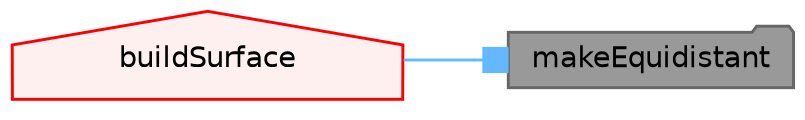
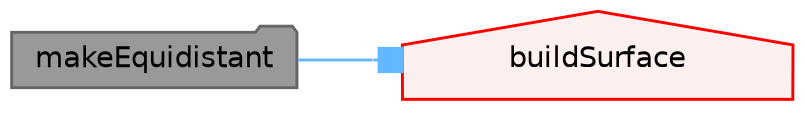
(441, 60) -> (335, 60)
